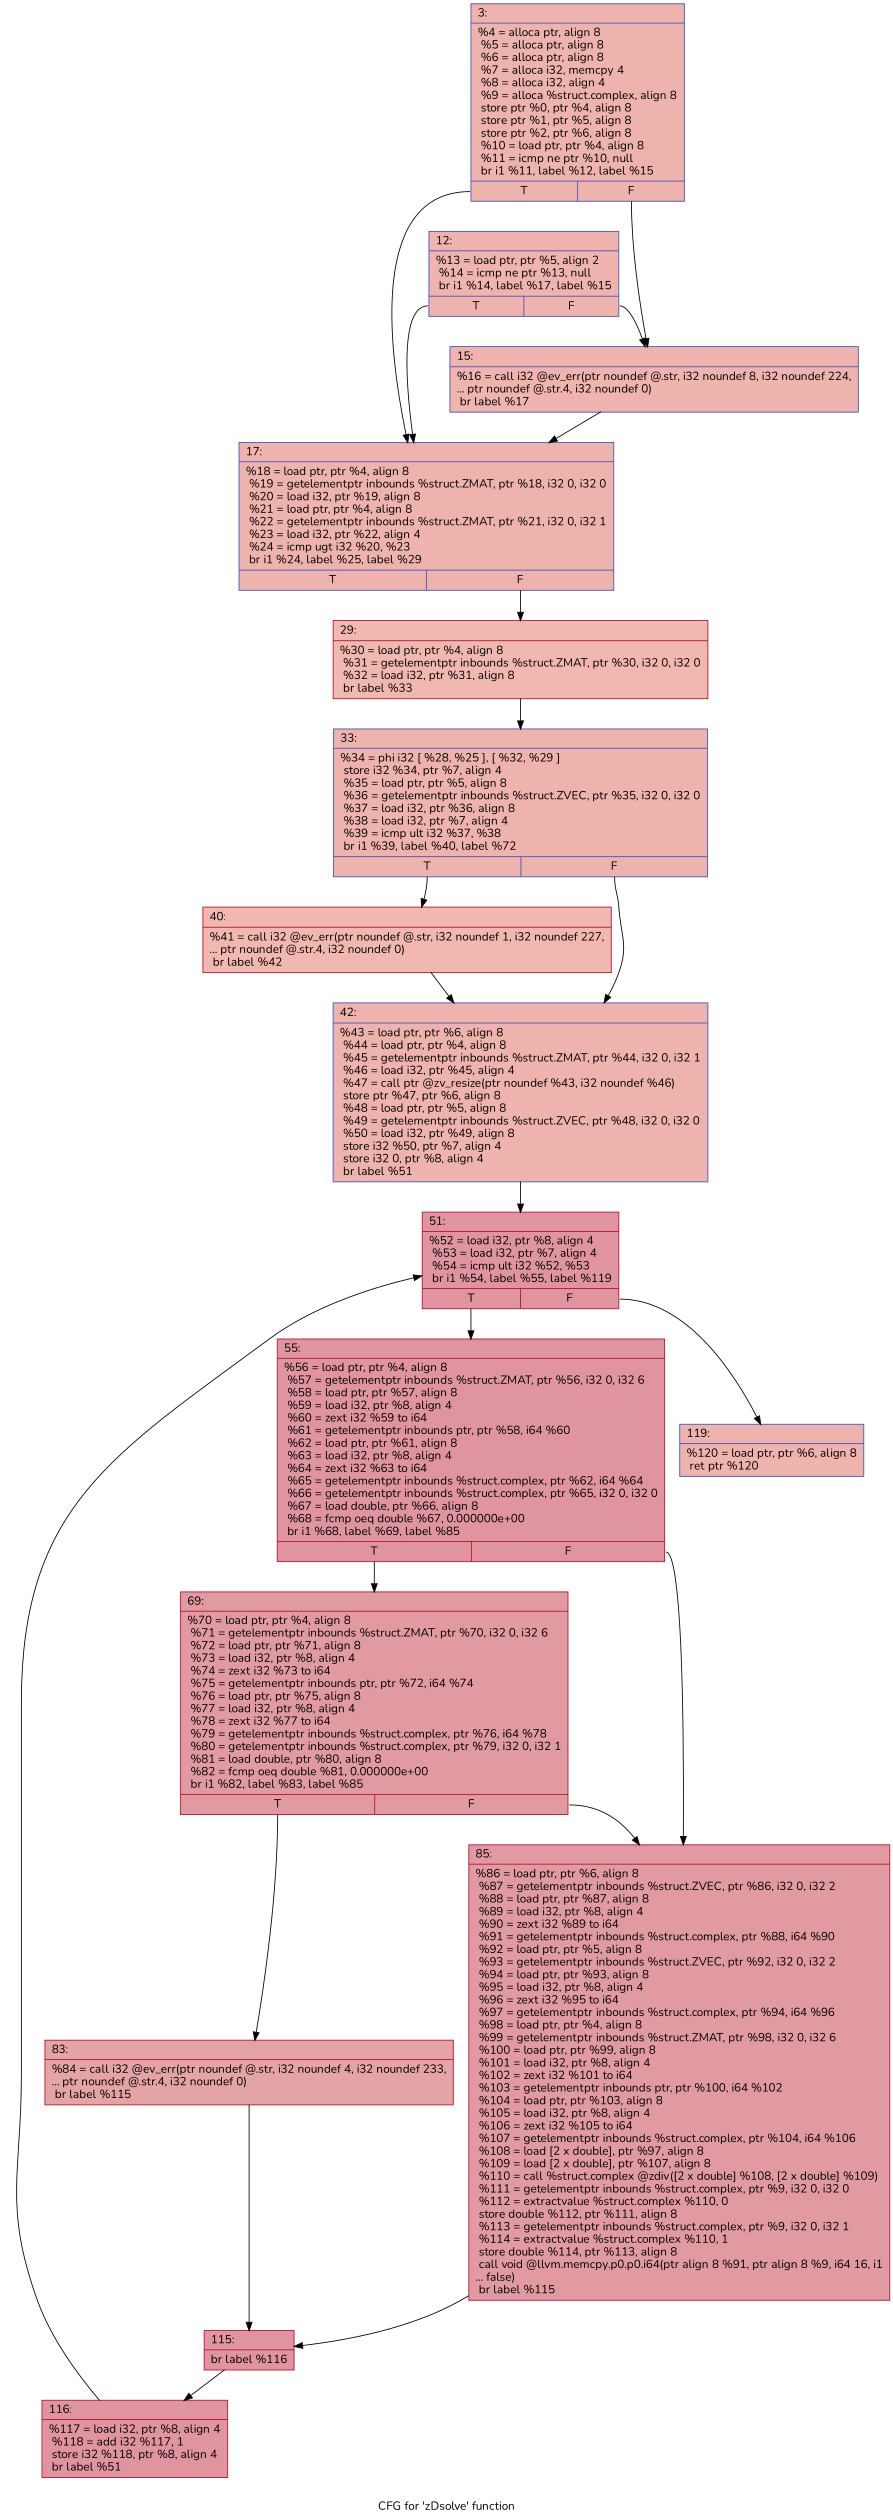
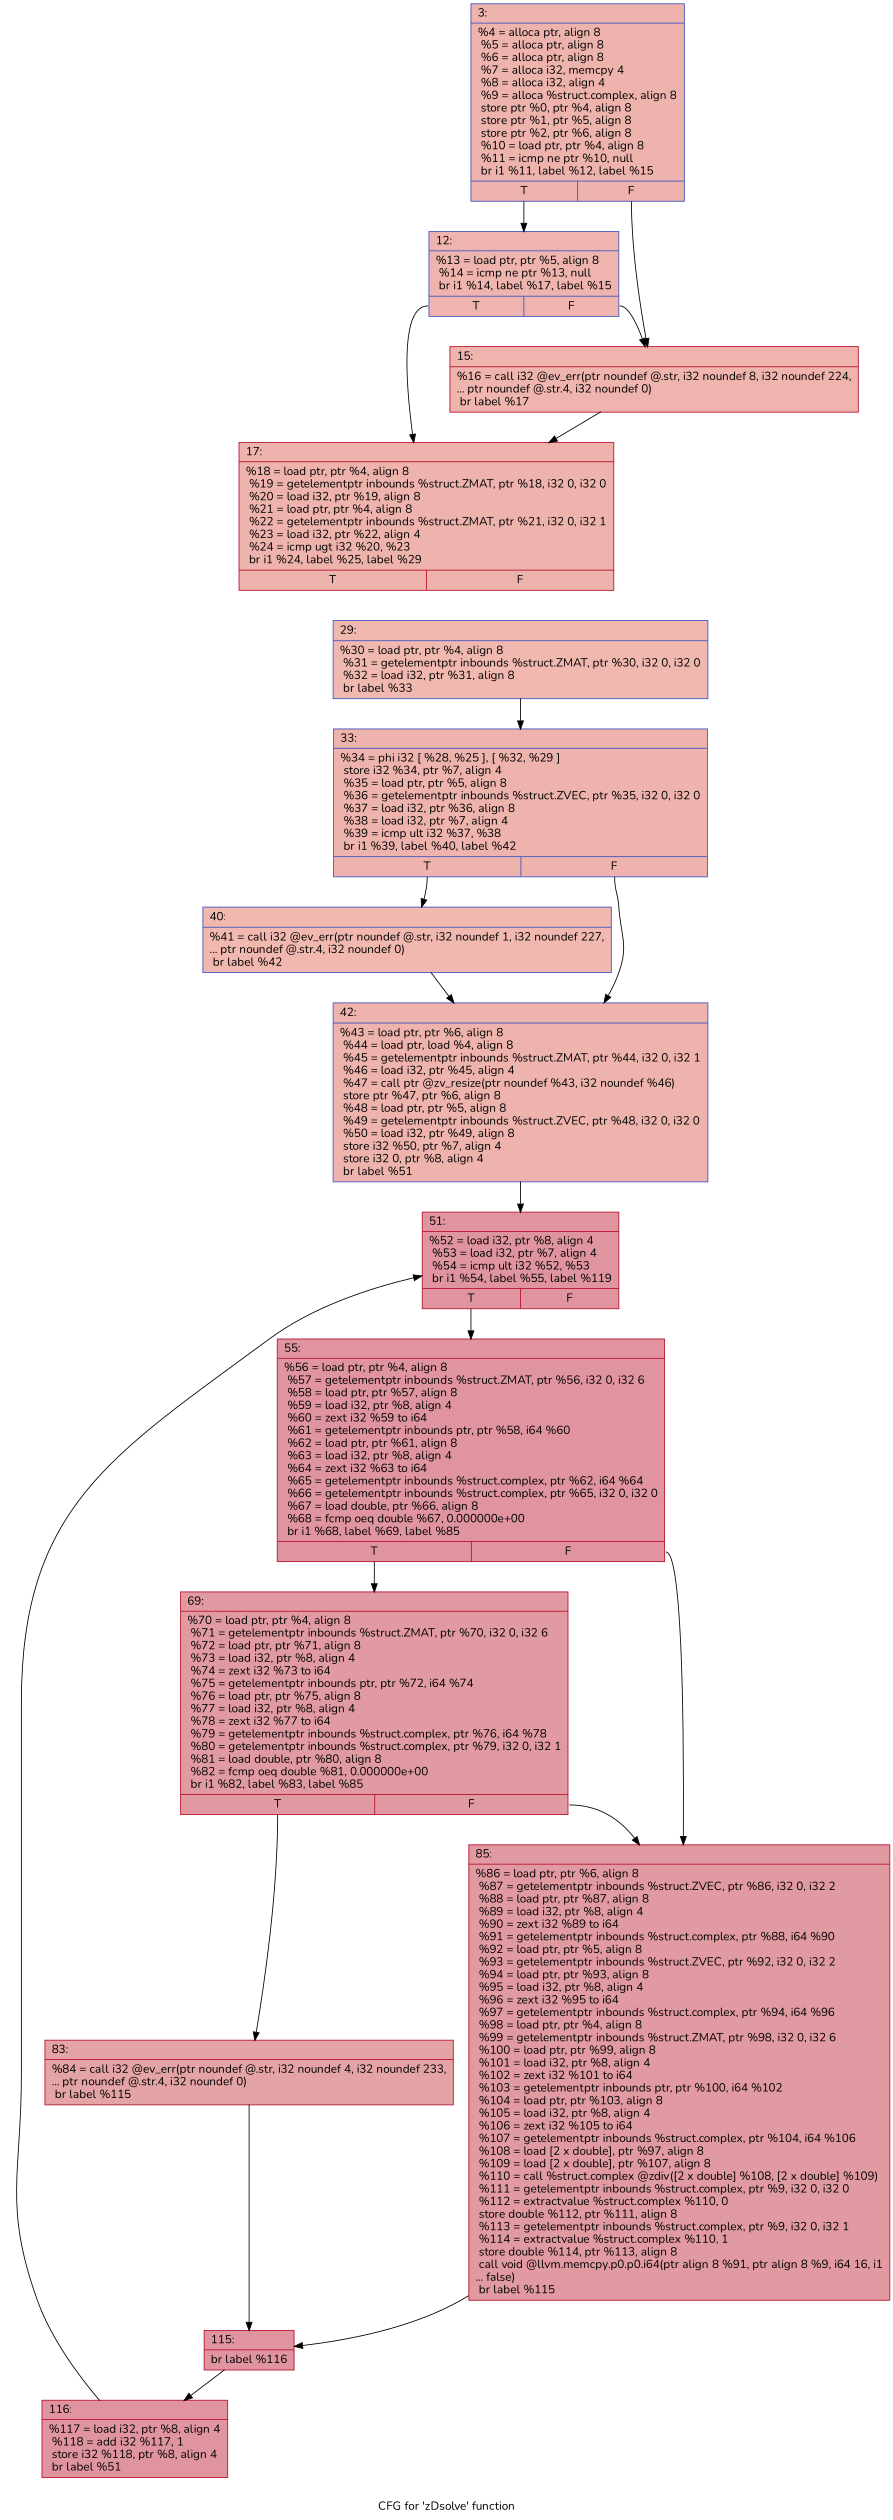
(518, 260) -> (518, 260)
(393, 293) -> (524, 212)
(654, 379) -> (654, 379)
(426, 516) -> (426, 516)
(521, 601) -> none
(521, 660) -> (521, 660)
(429, 846) -> (429, 846)
(407, 940) -> (407, 940)
(423, 1045) -> (427, 1045)
(772, 1450) -> none
